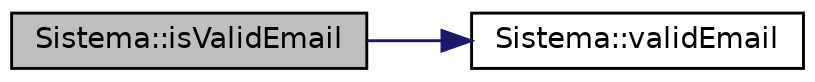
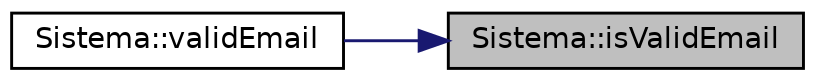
(404, 41) -> (381, 41)
